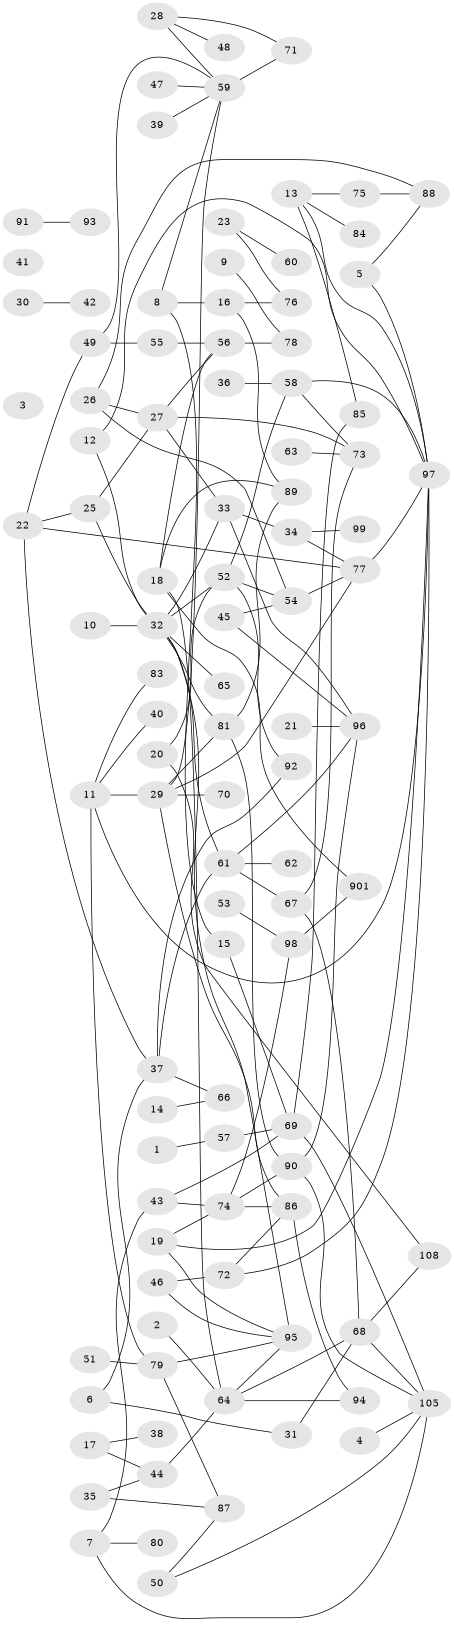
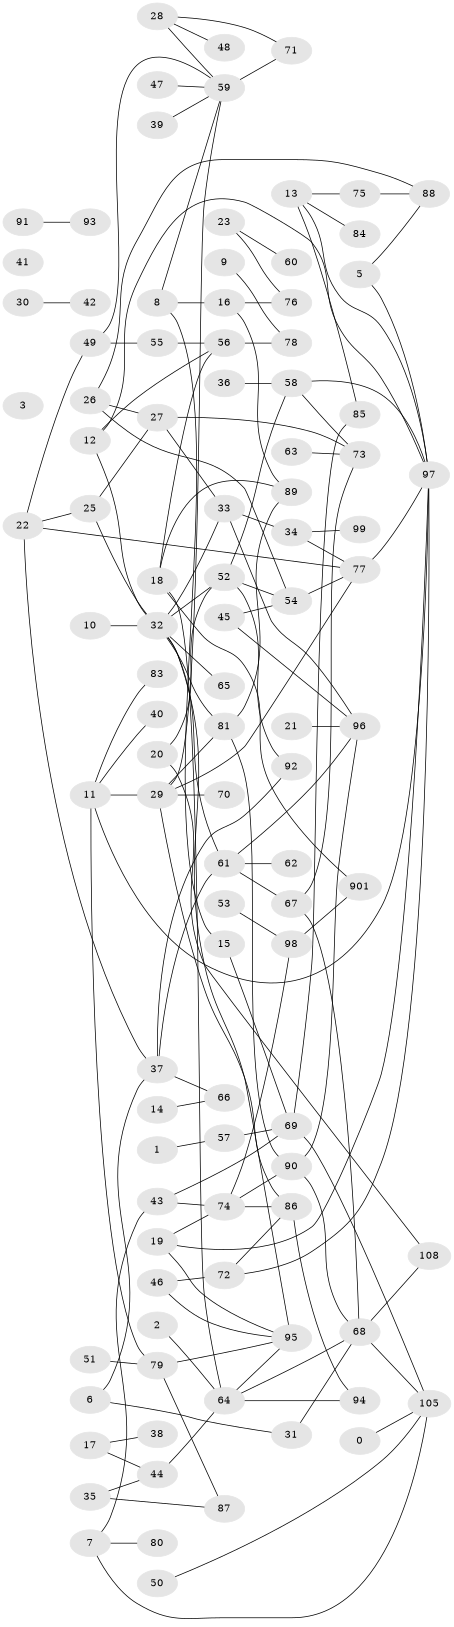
(186, 384) -> (152, 387)
(321, 1307) -> (326, 1249)
(360, 1441) -> (360, 1441)
(192, 1547) -> none
